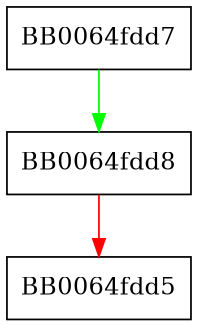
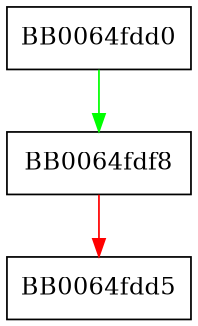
(99, 38) -> (99, 38)
(99, 163) -> (99, 163)
